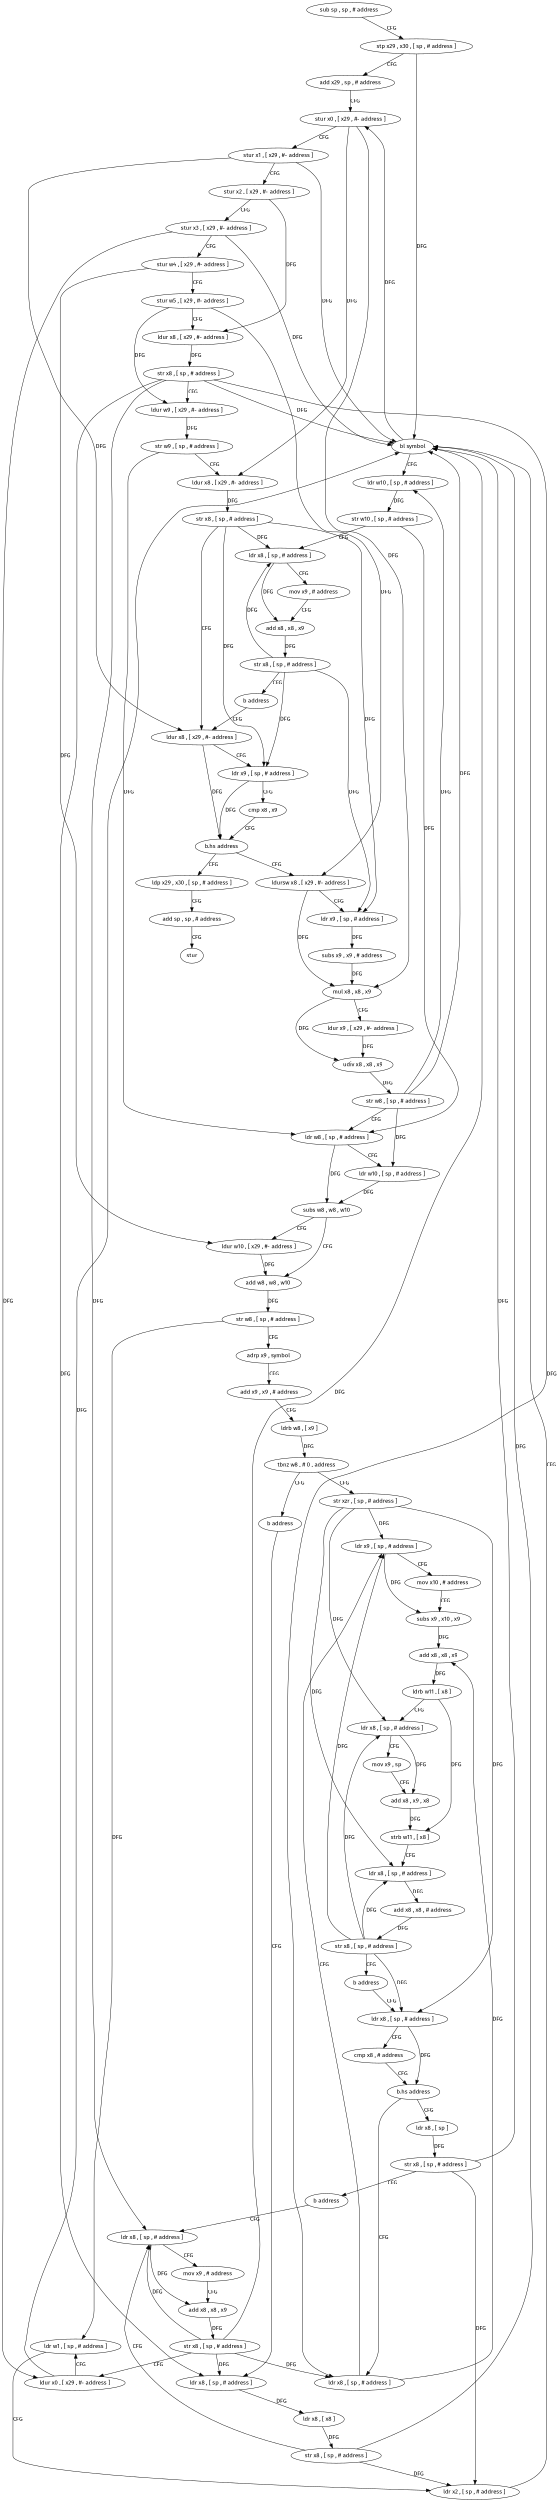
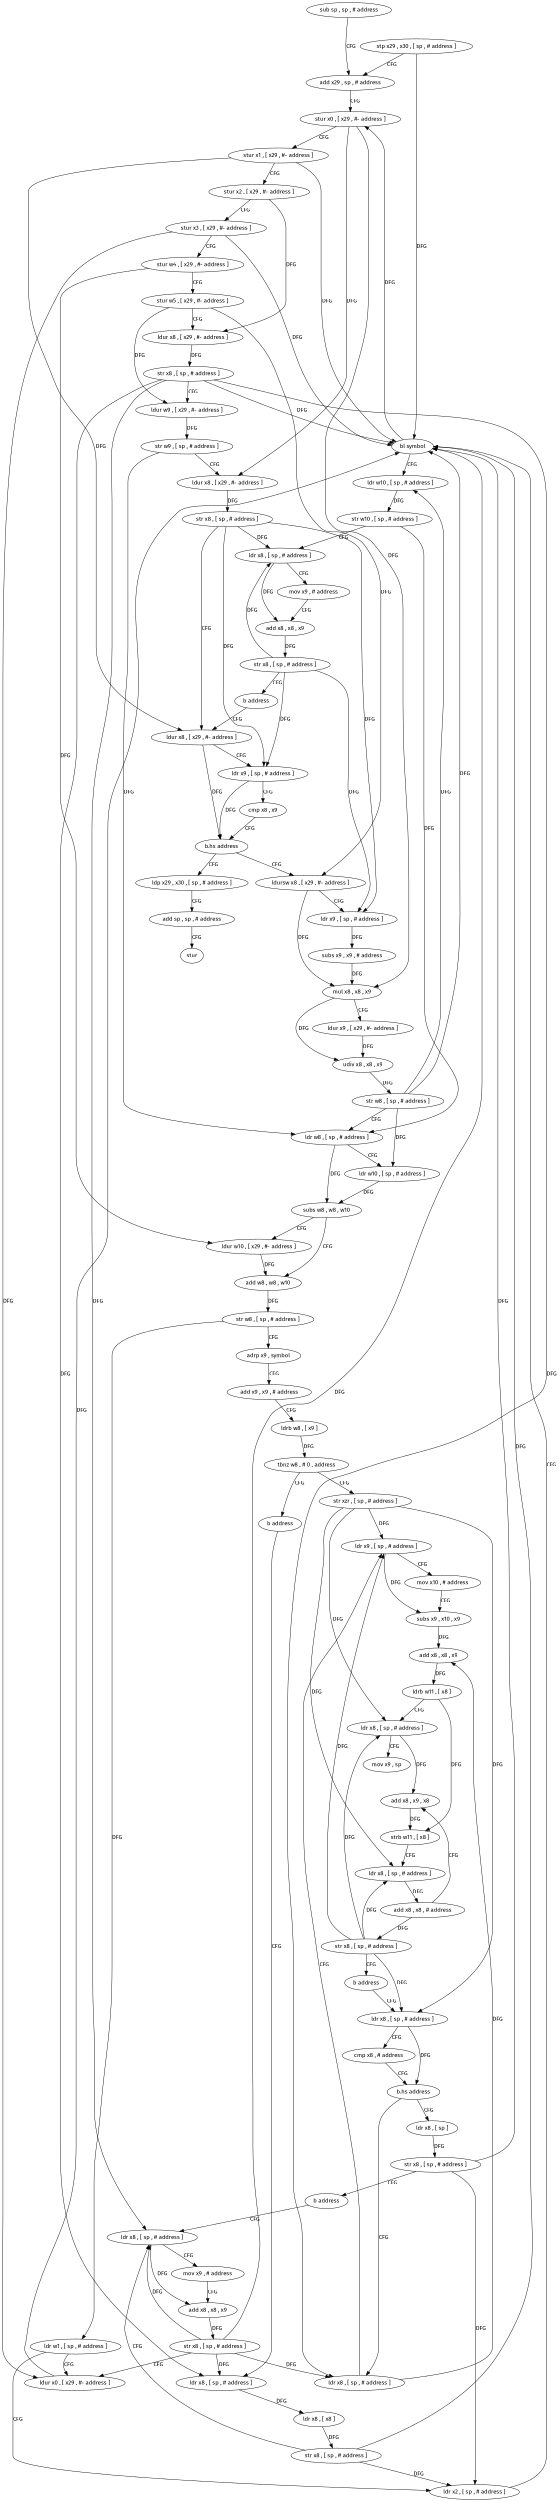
(381, 27) -> (346, 44)
(397, 1781) -> (449, 1855)
(76, 2367) -> (64, 2363)
